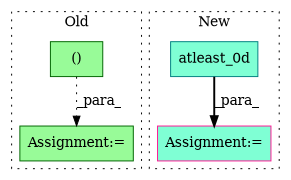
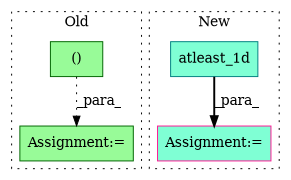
(214, 59) -> (214, 59)
